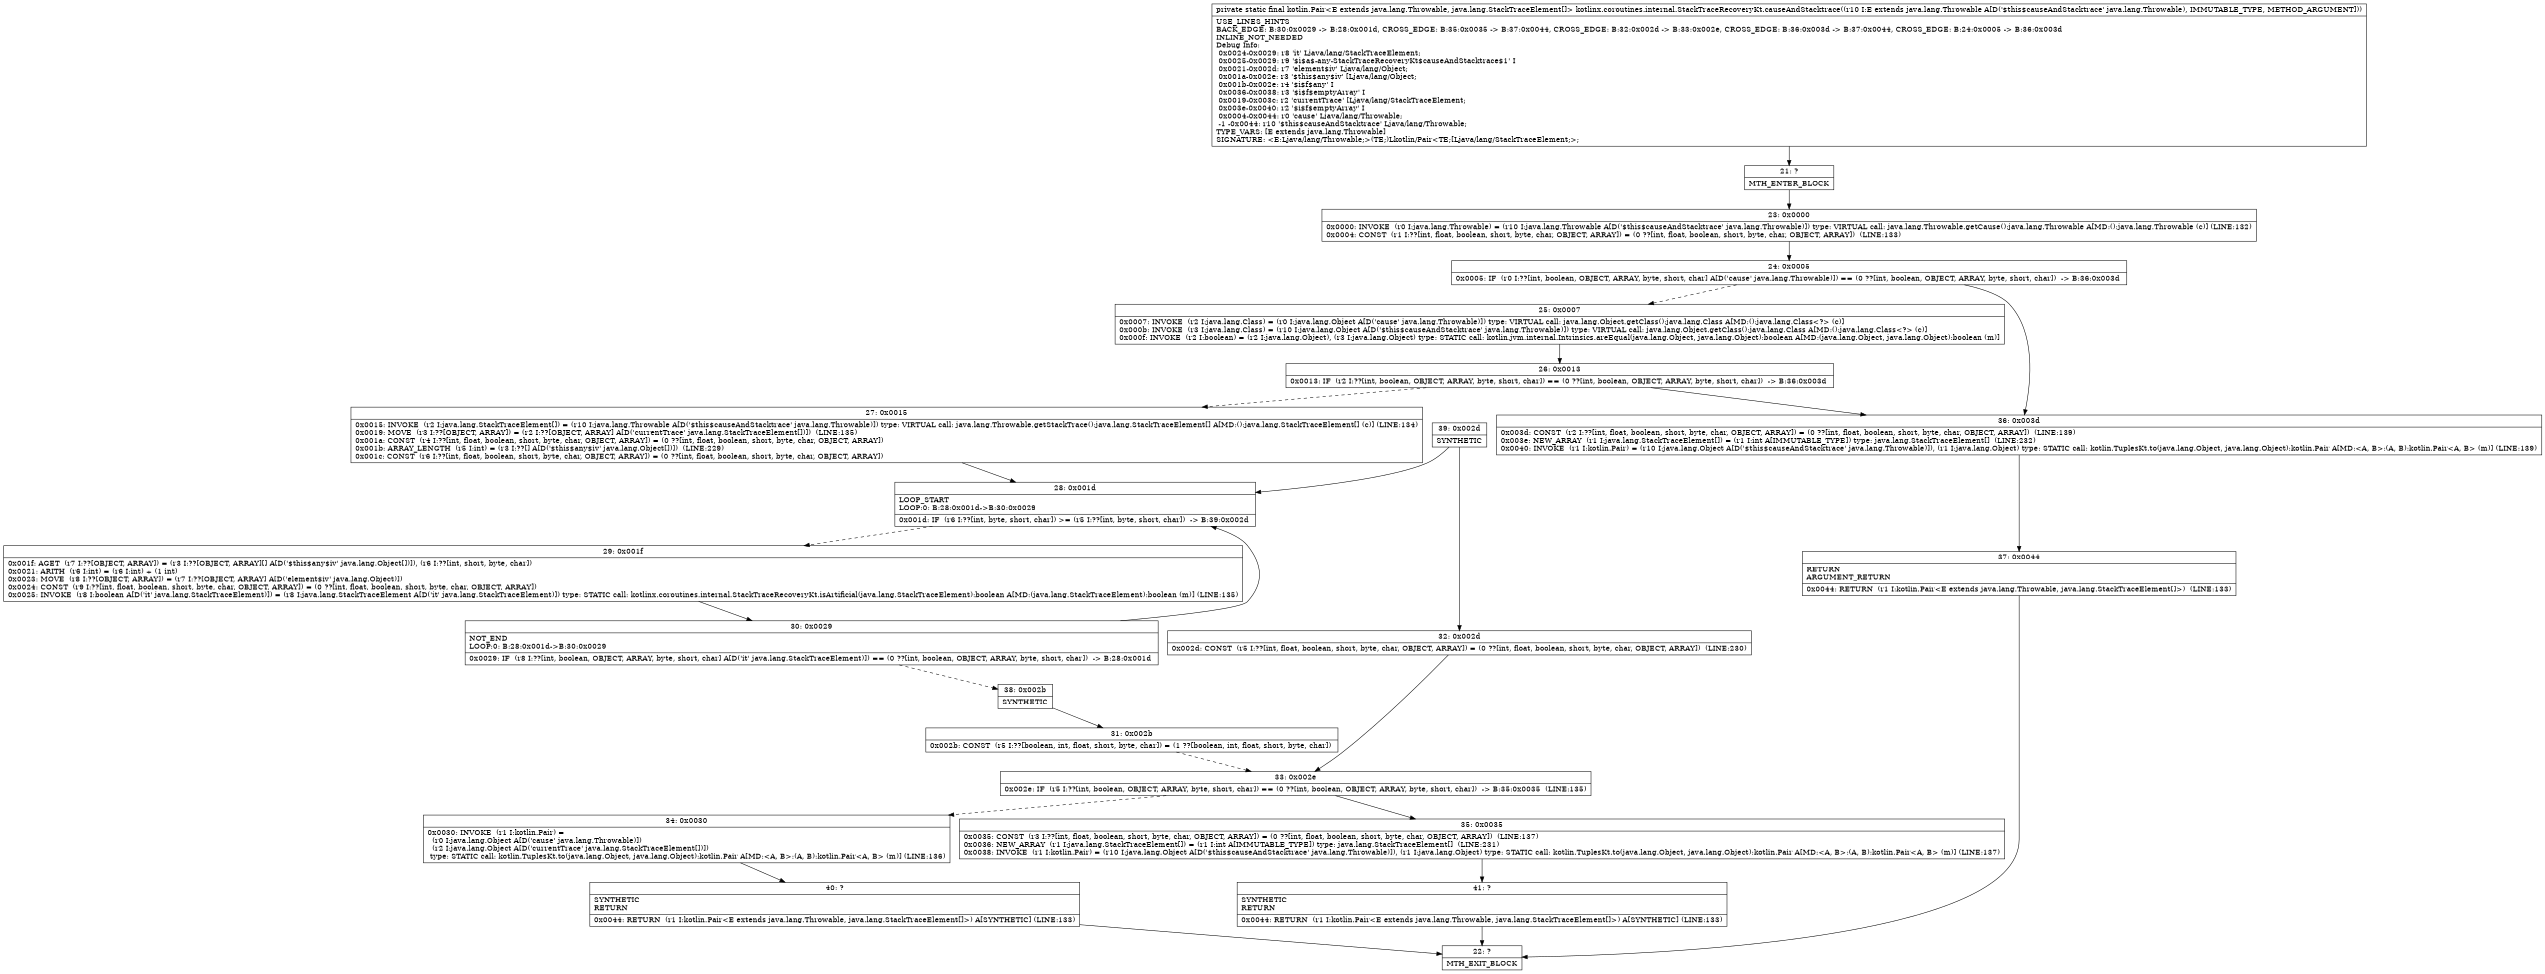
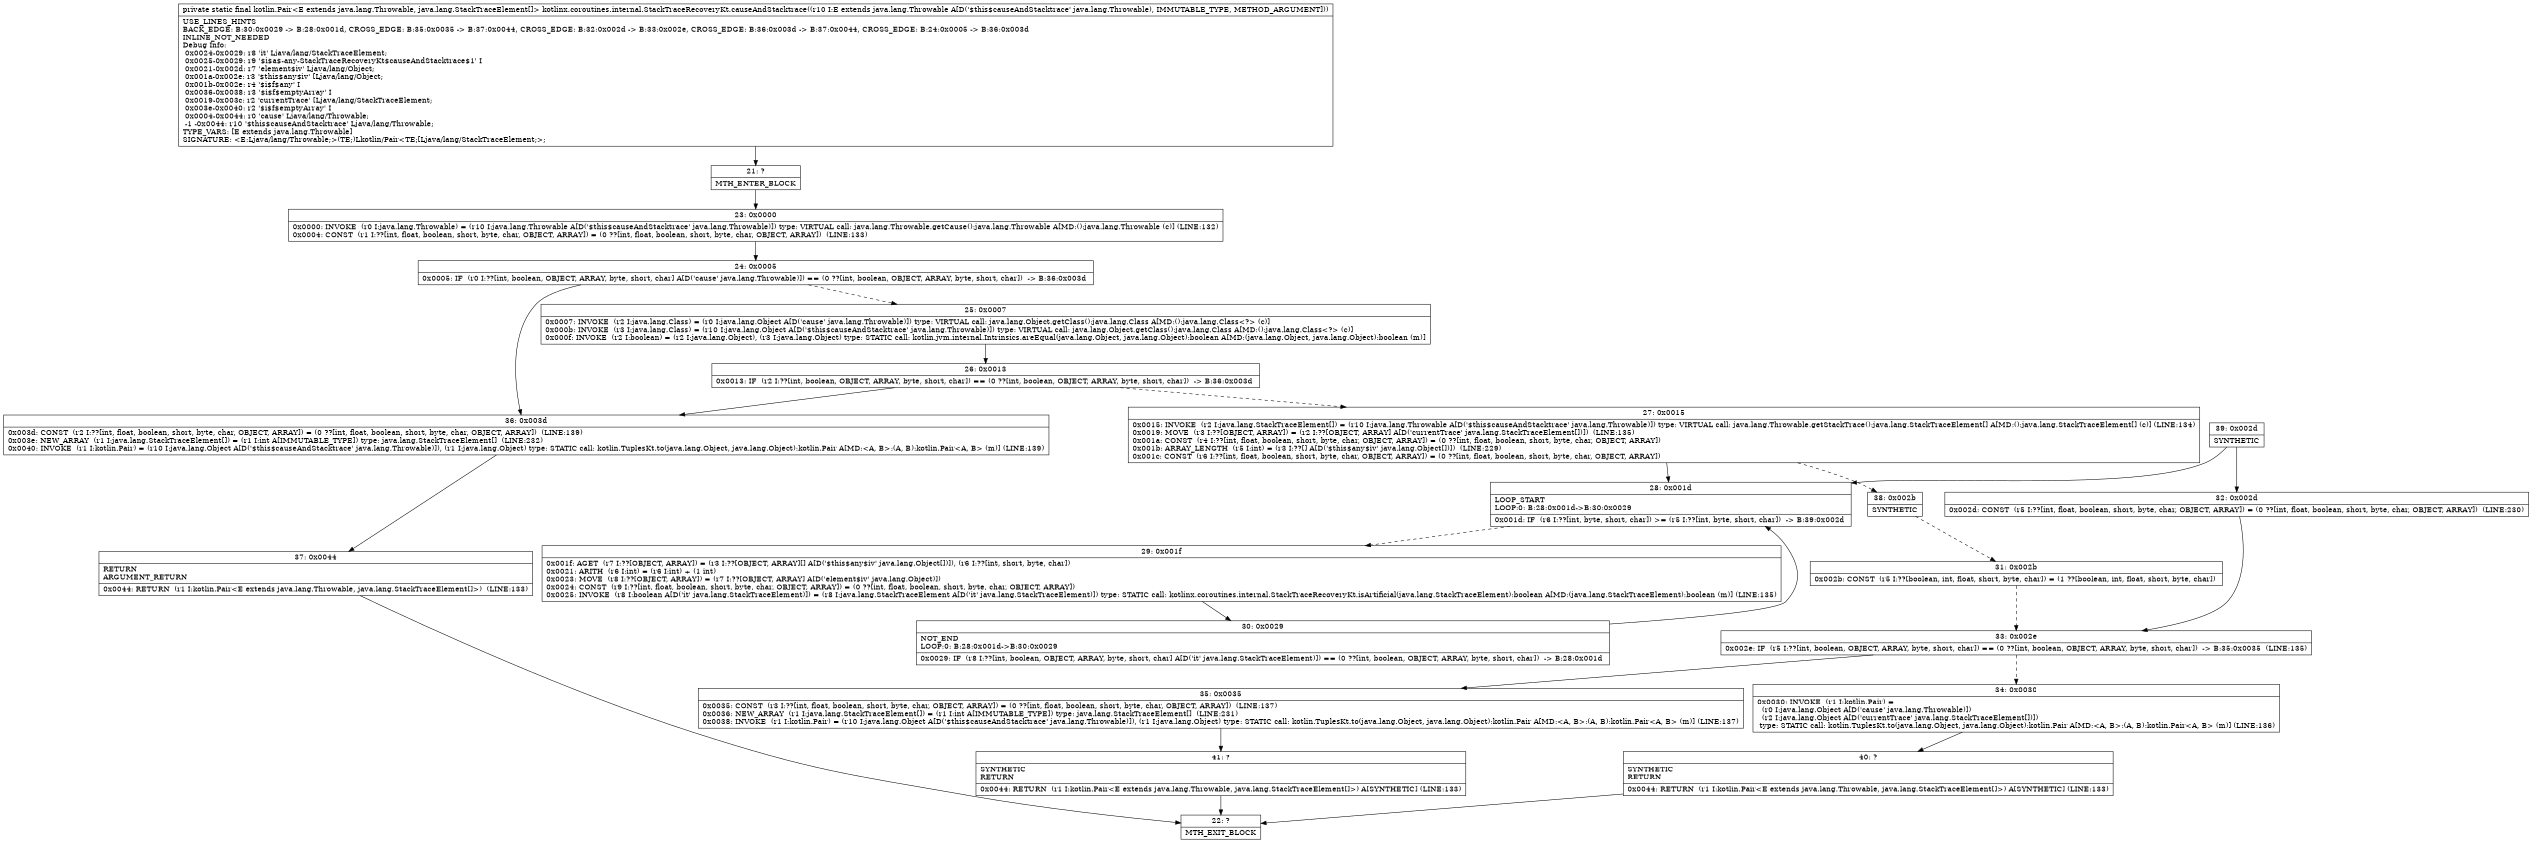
(946, 676) -> (1836, 474)
(1075, 717) -> (1953, 538)
